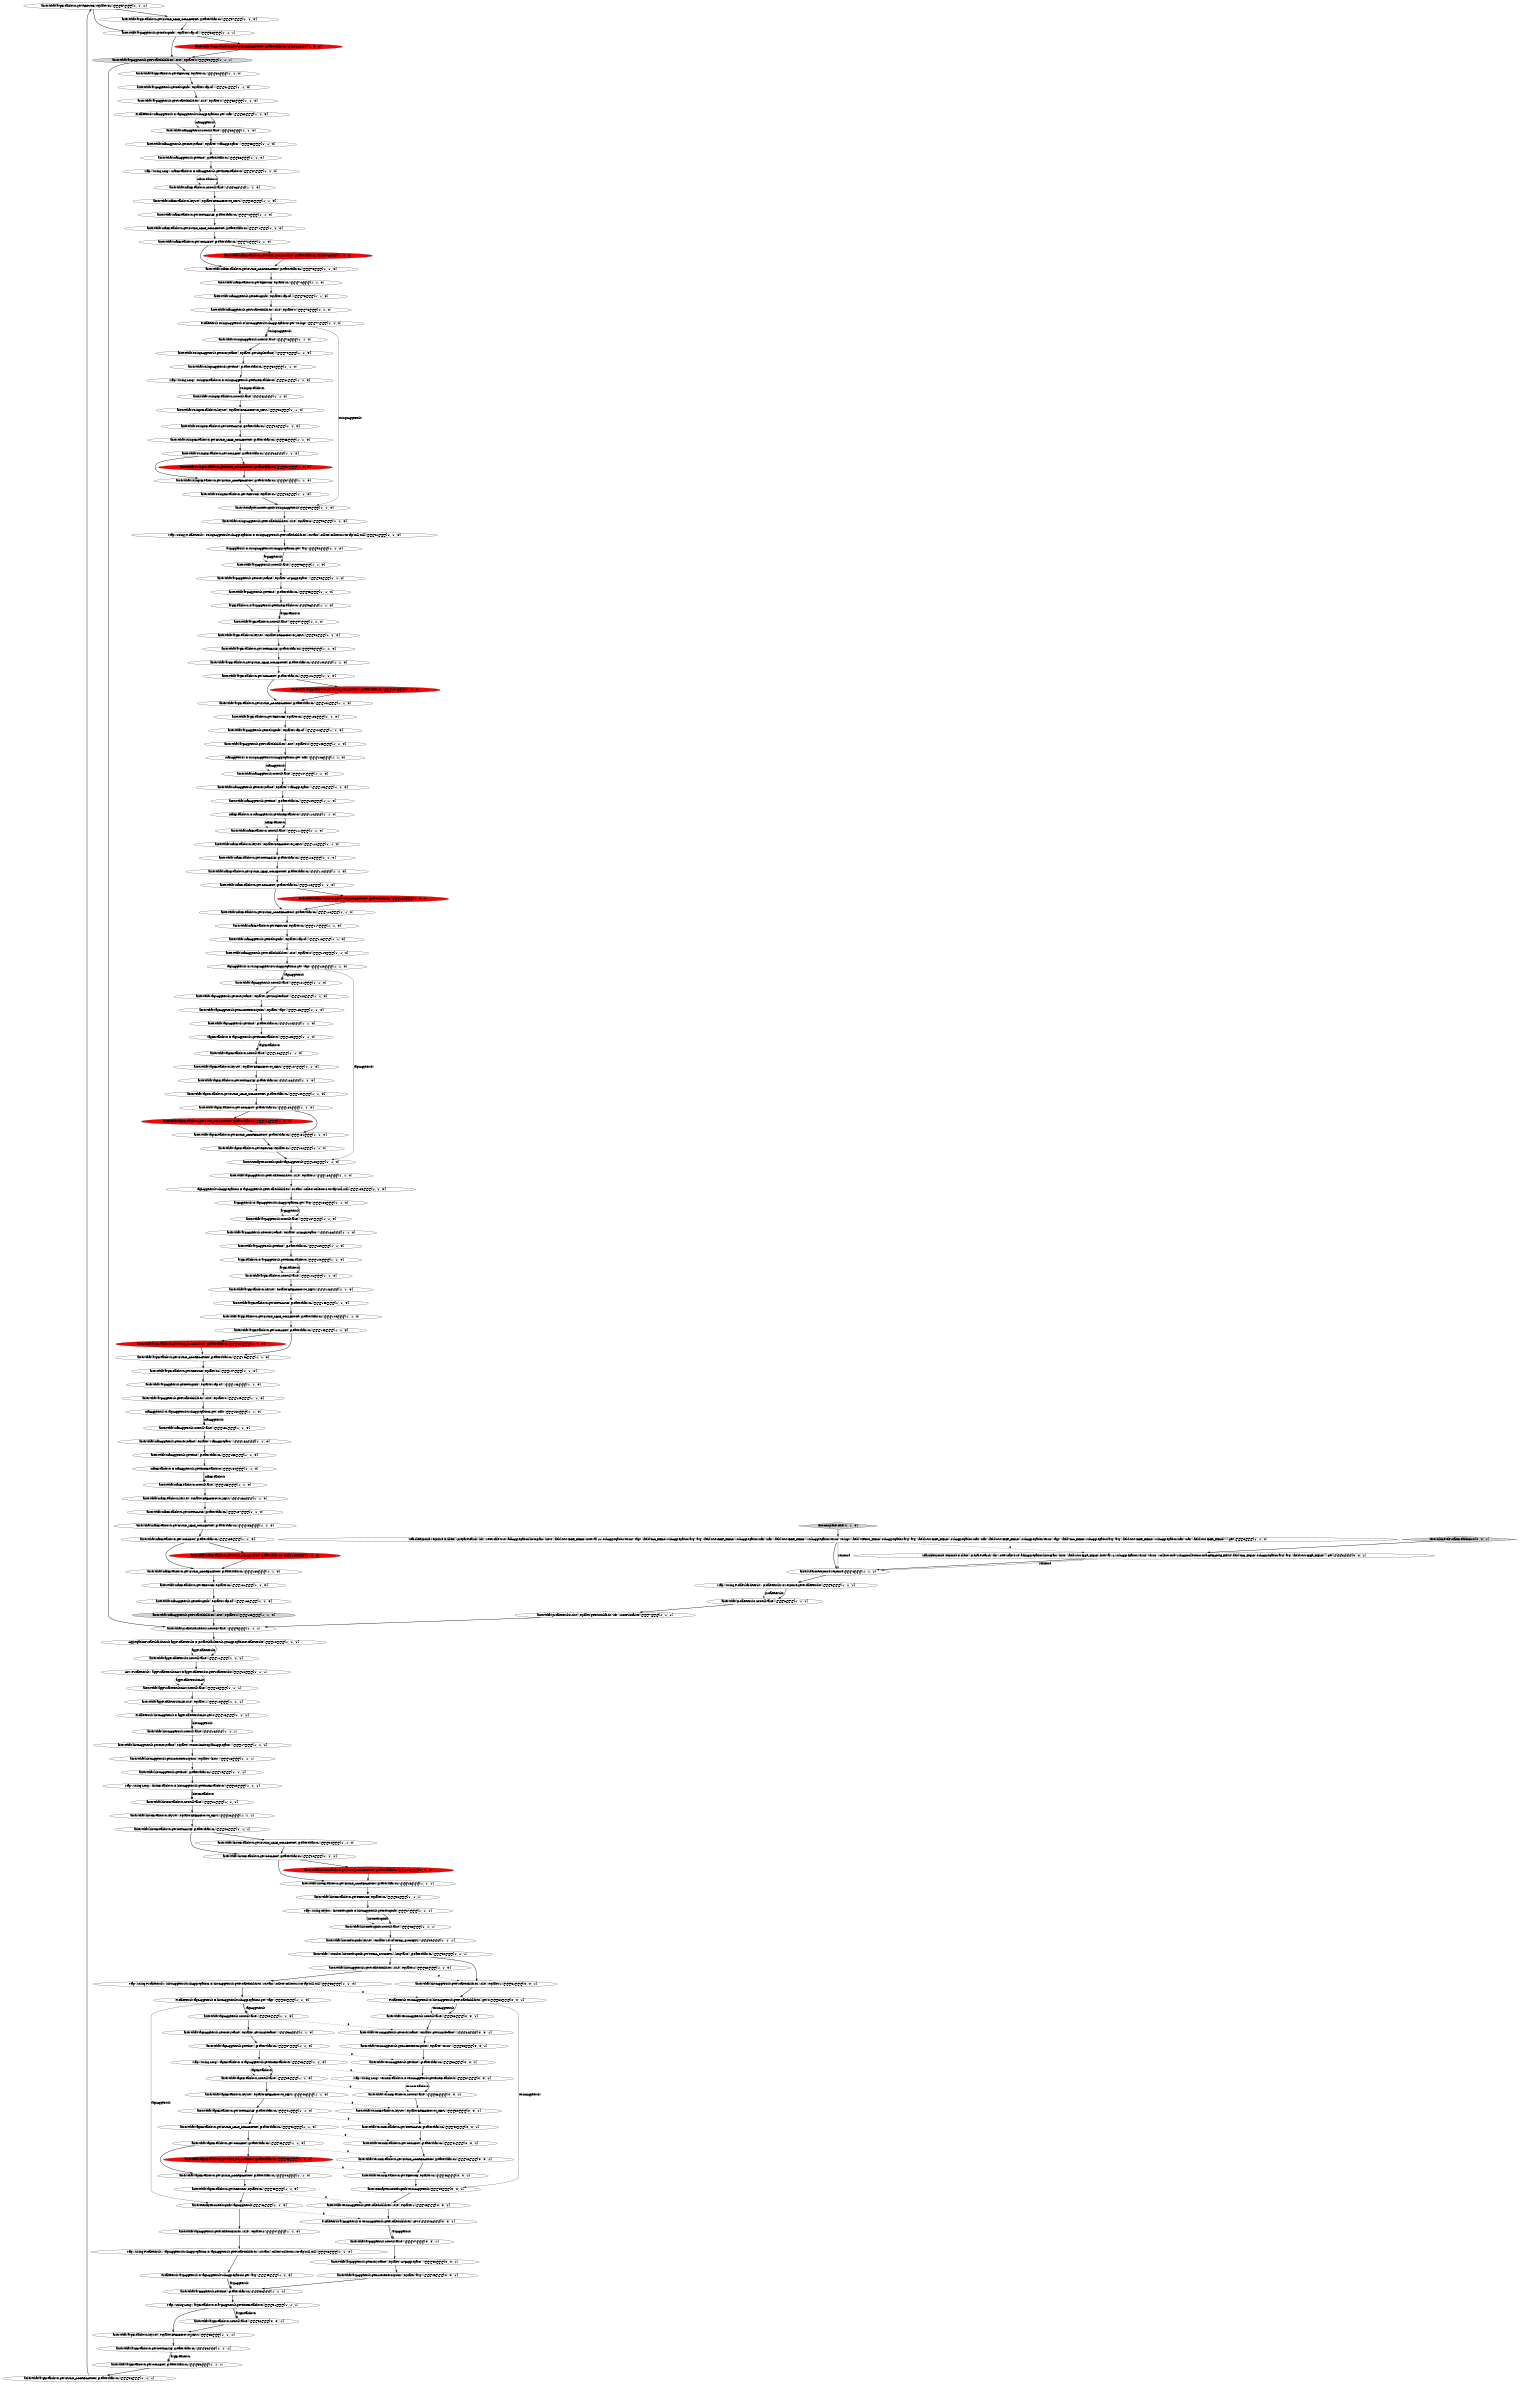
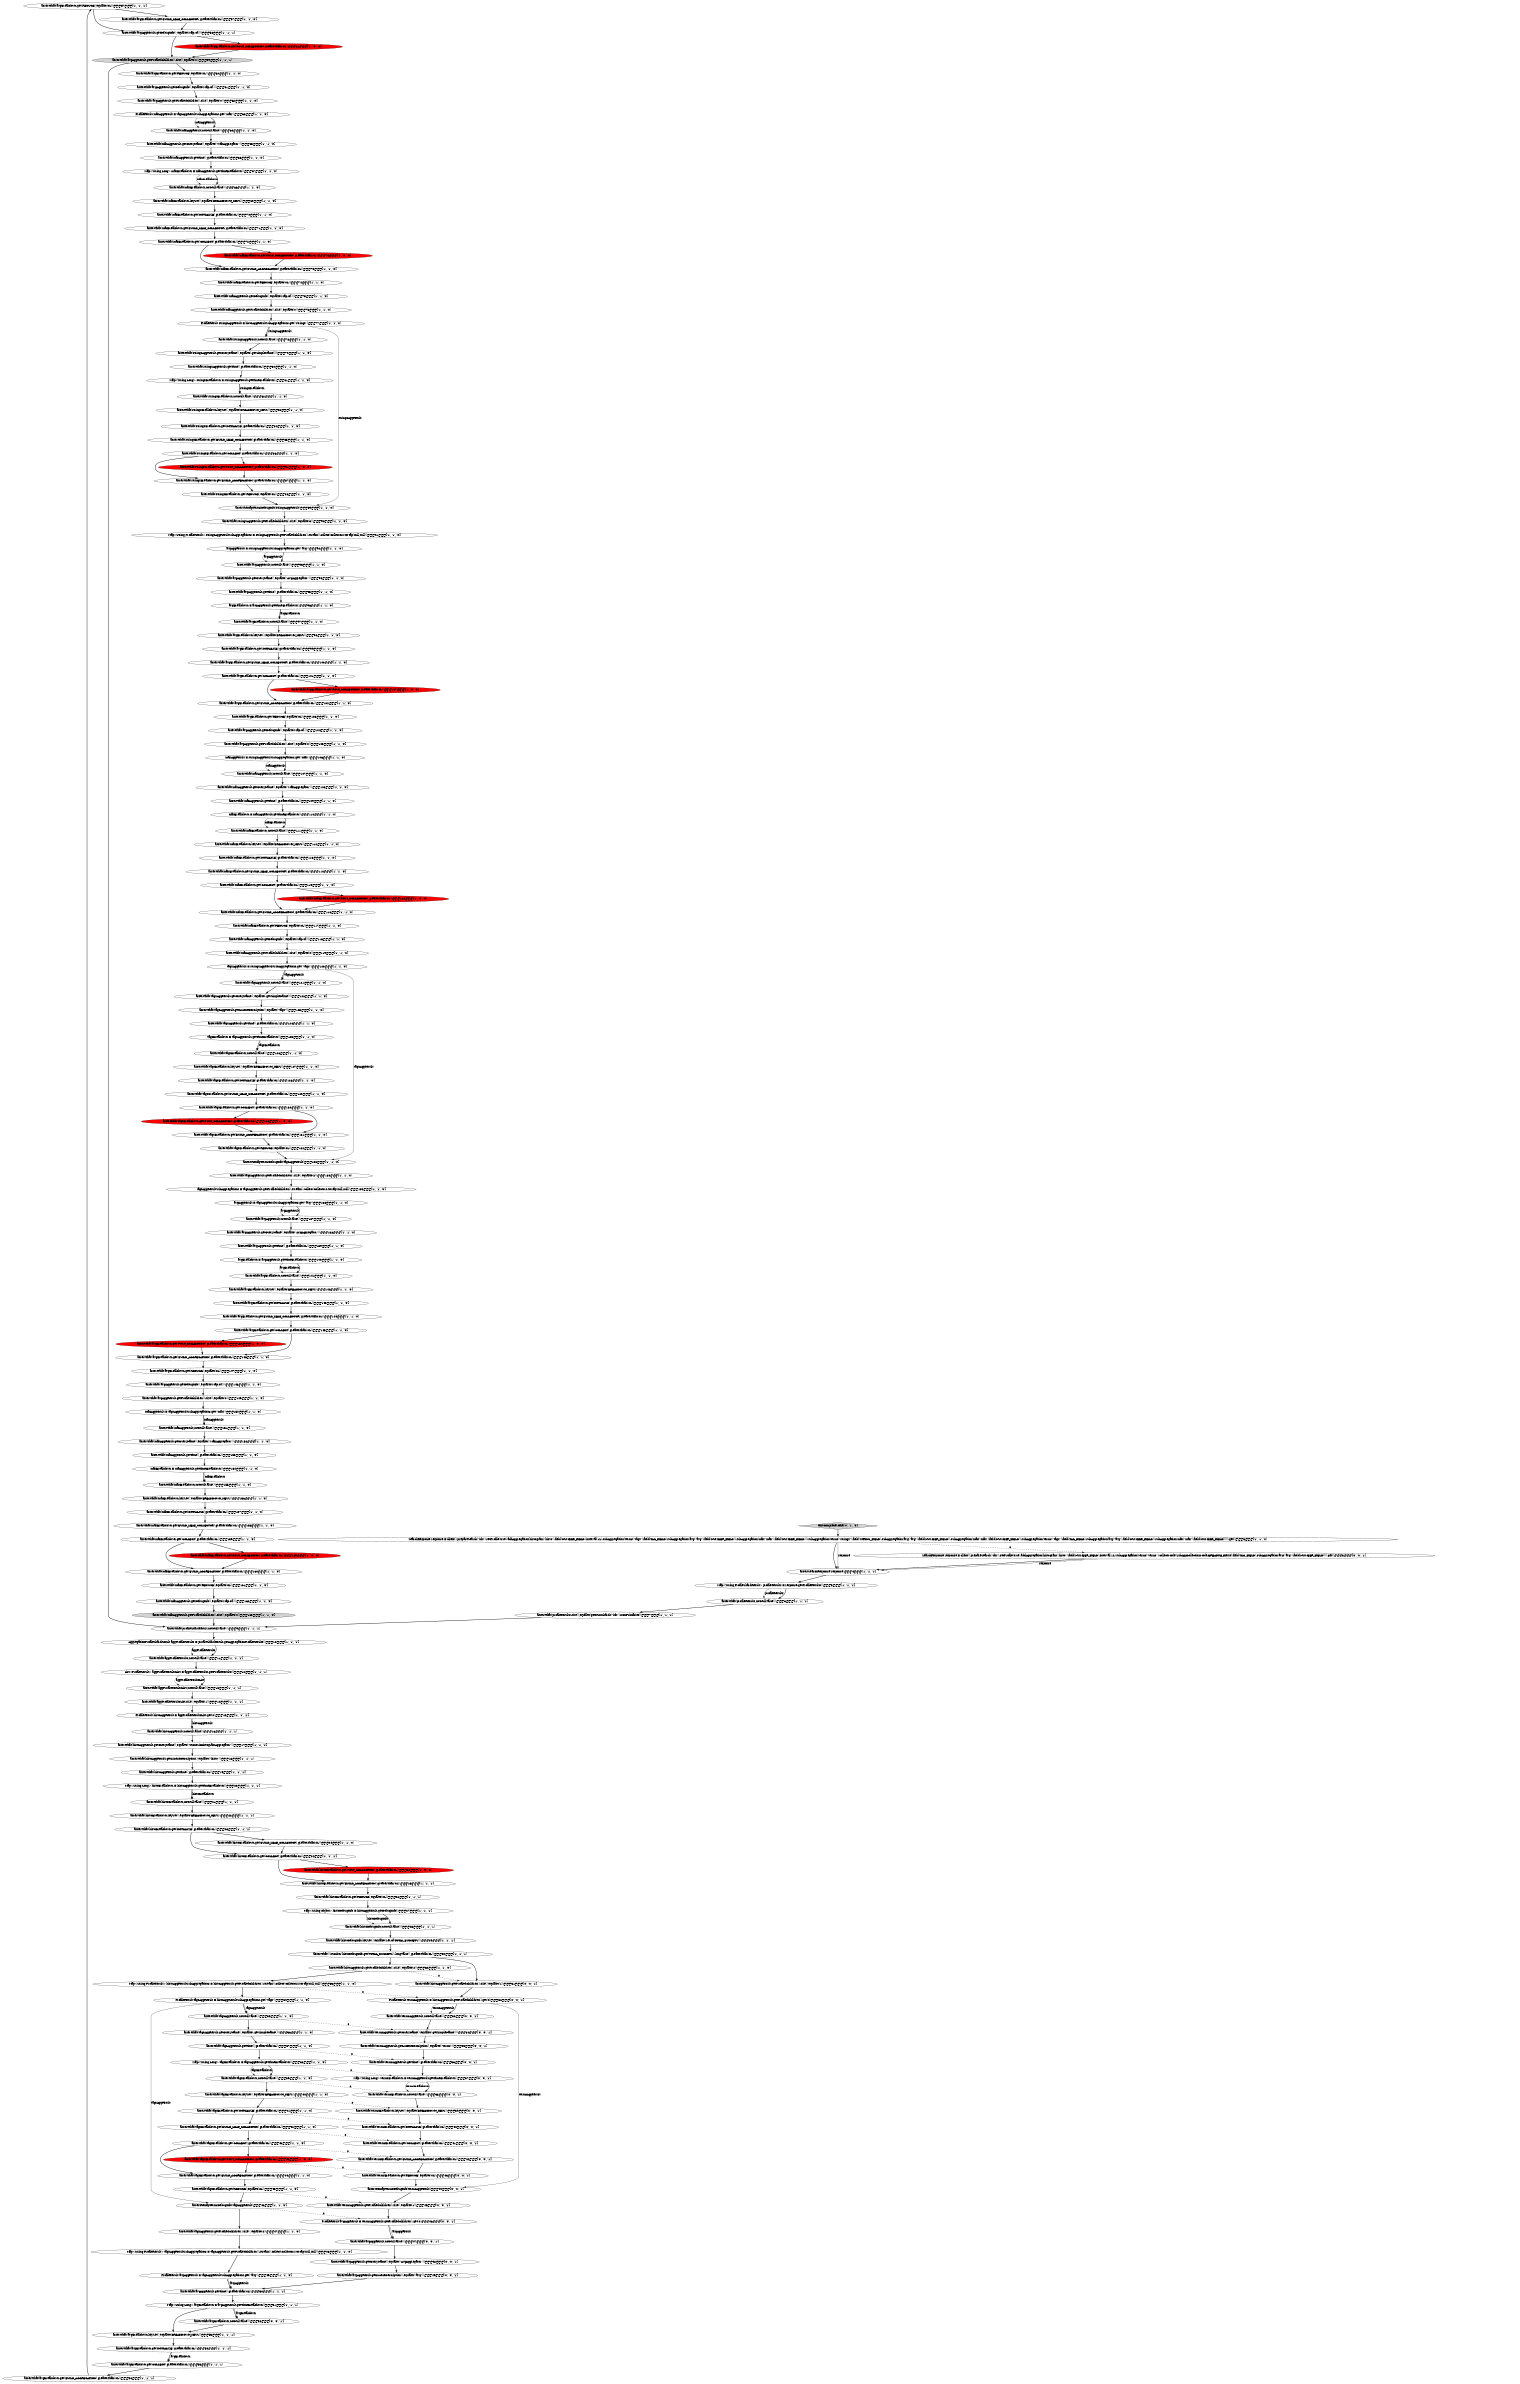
(1459, 1540) -> none
